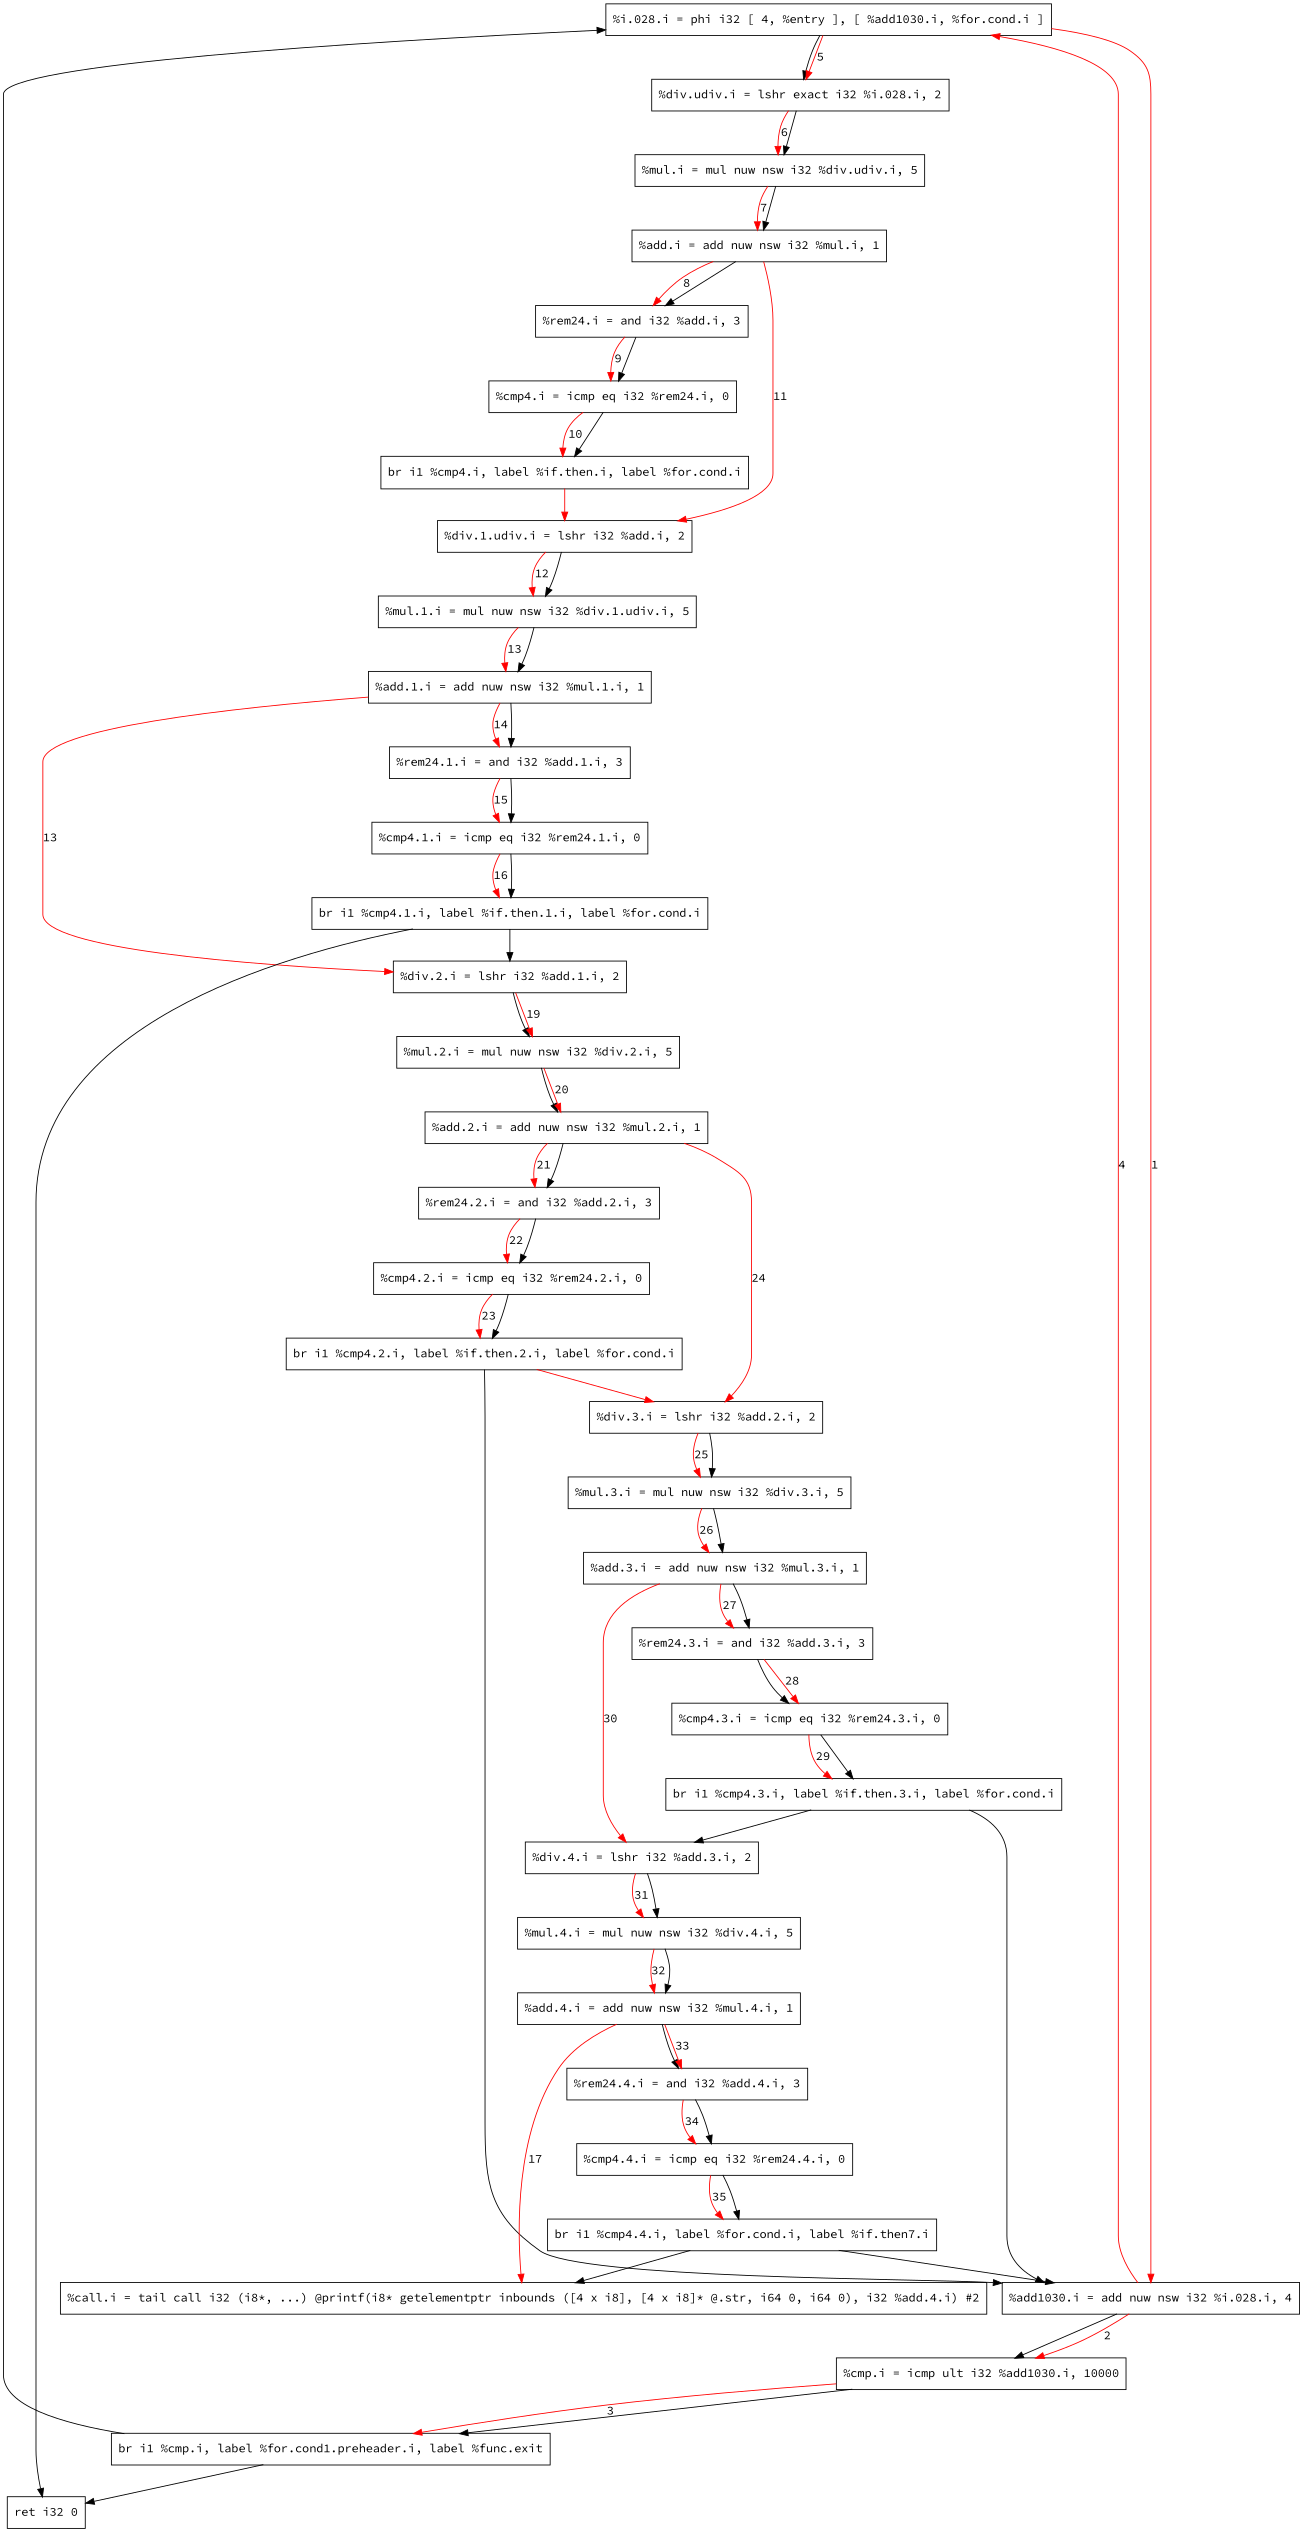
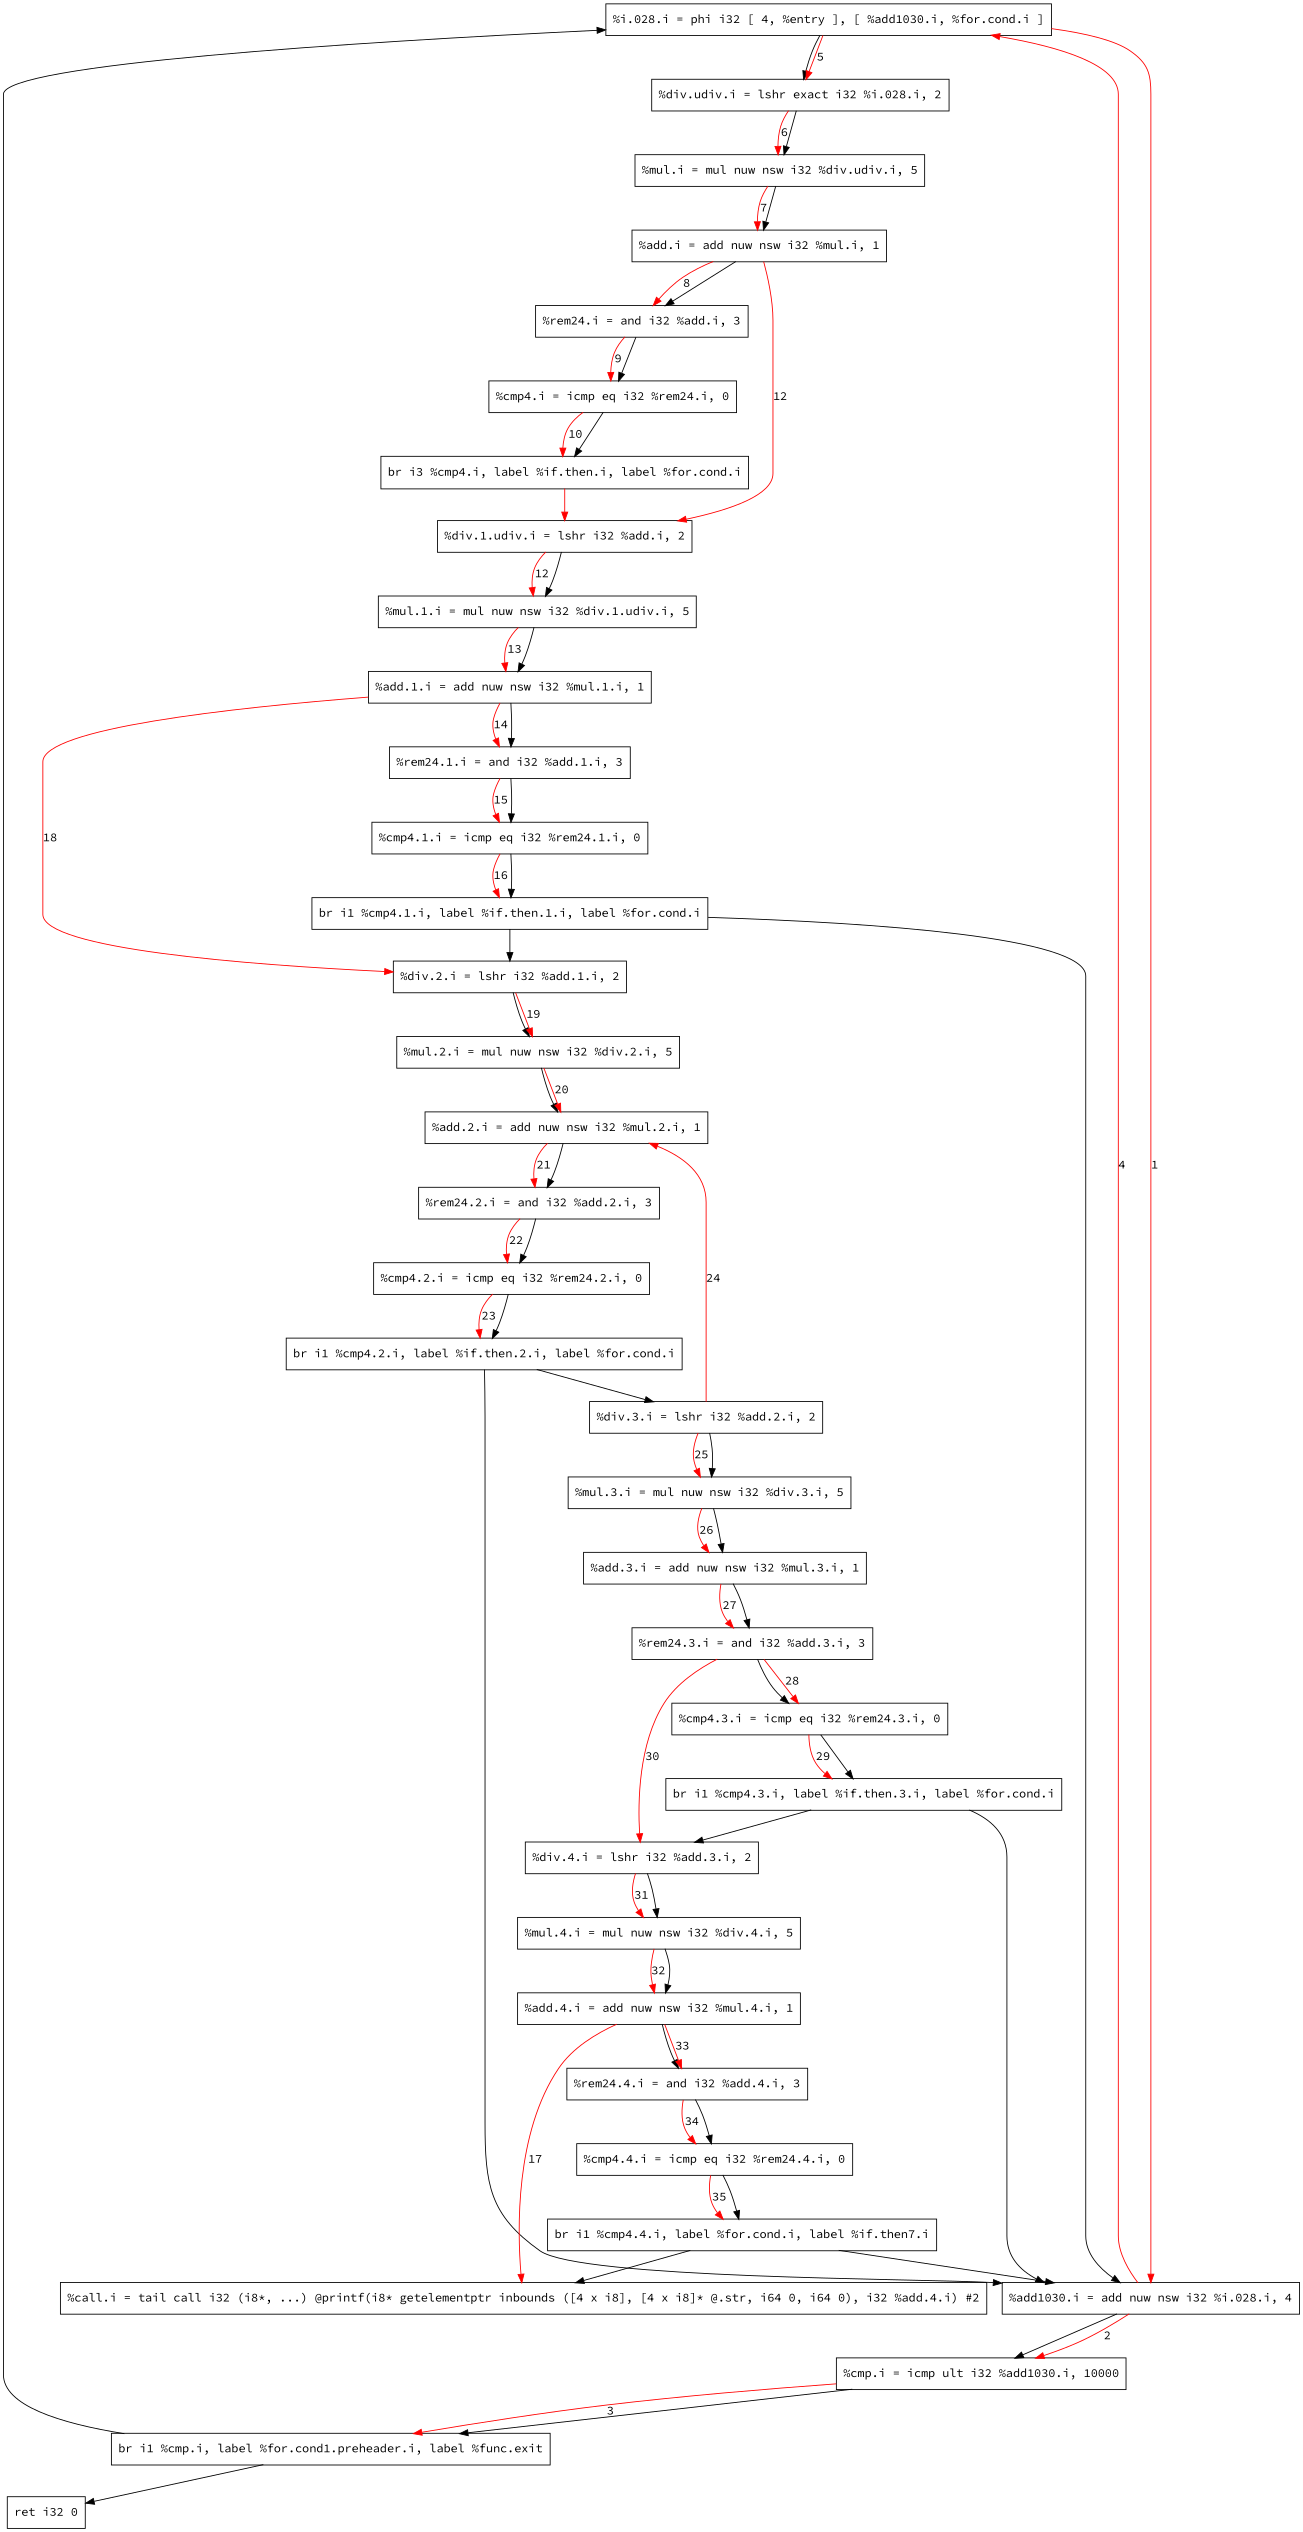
(780, 397) -> (780, 397)
(565, 473) -> (565, 473)
(50, 838) -> (50, 838)
(752, 1254) -> (706, 1263)
(591, 1385) -> (591, 1385)
(36, 1595) -> (1086, 1437)
(603, 1698) -> (651, 1733)
